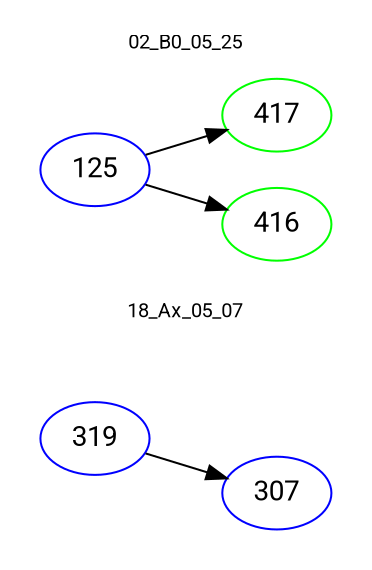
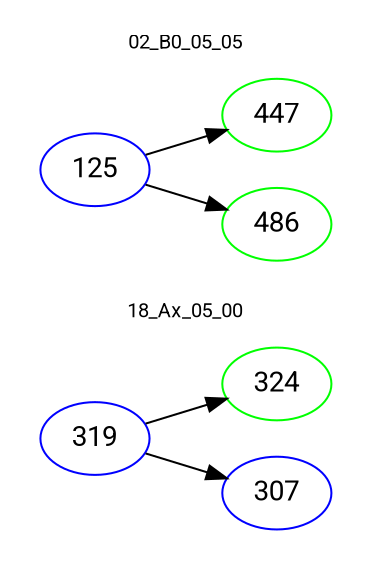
(186, 43) -> (186, 43)
(277, 115) -> (277, 115)
(277, 224) -> (277, 224)
(186, 312) -> (186, 312)
none -> (277, 384)
